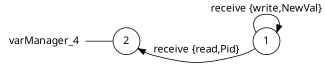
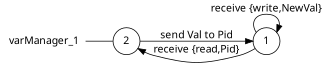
(44, 41) -> (44, 41)
none -> (193, 41)
